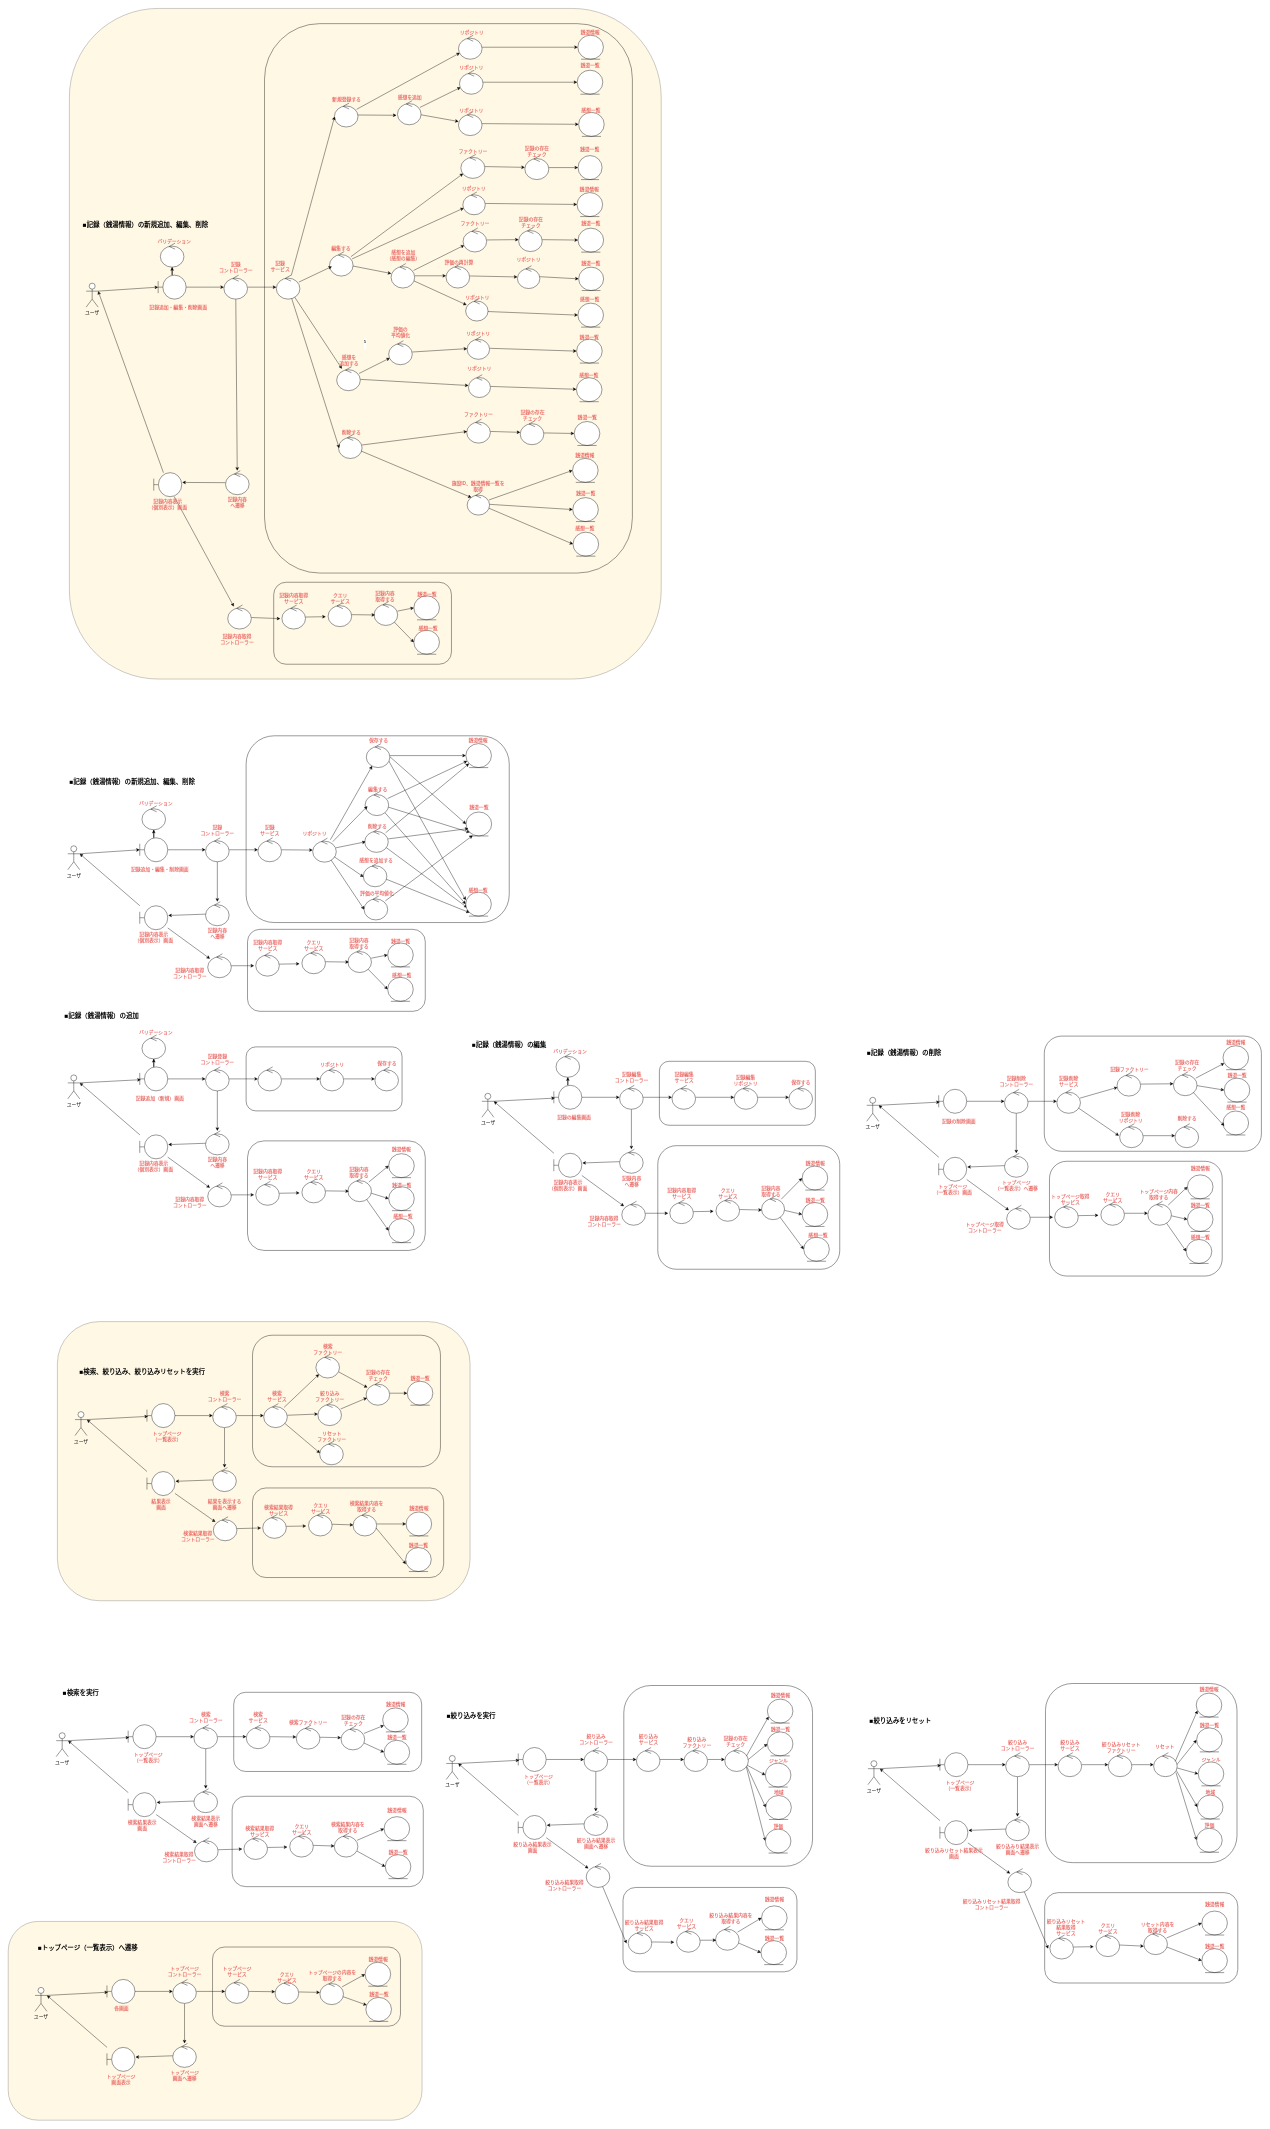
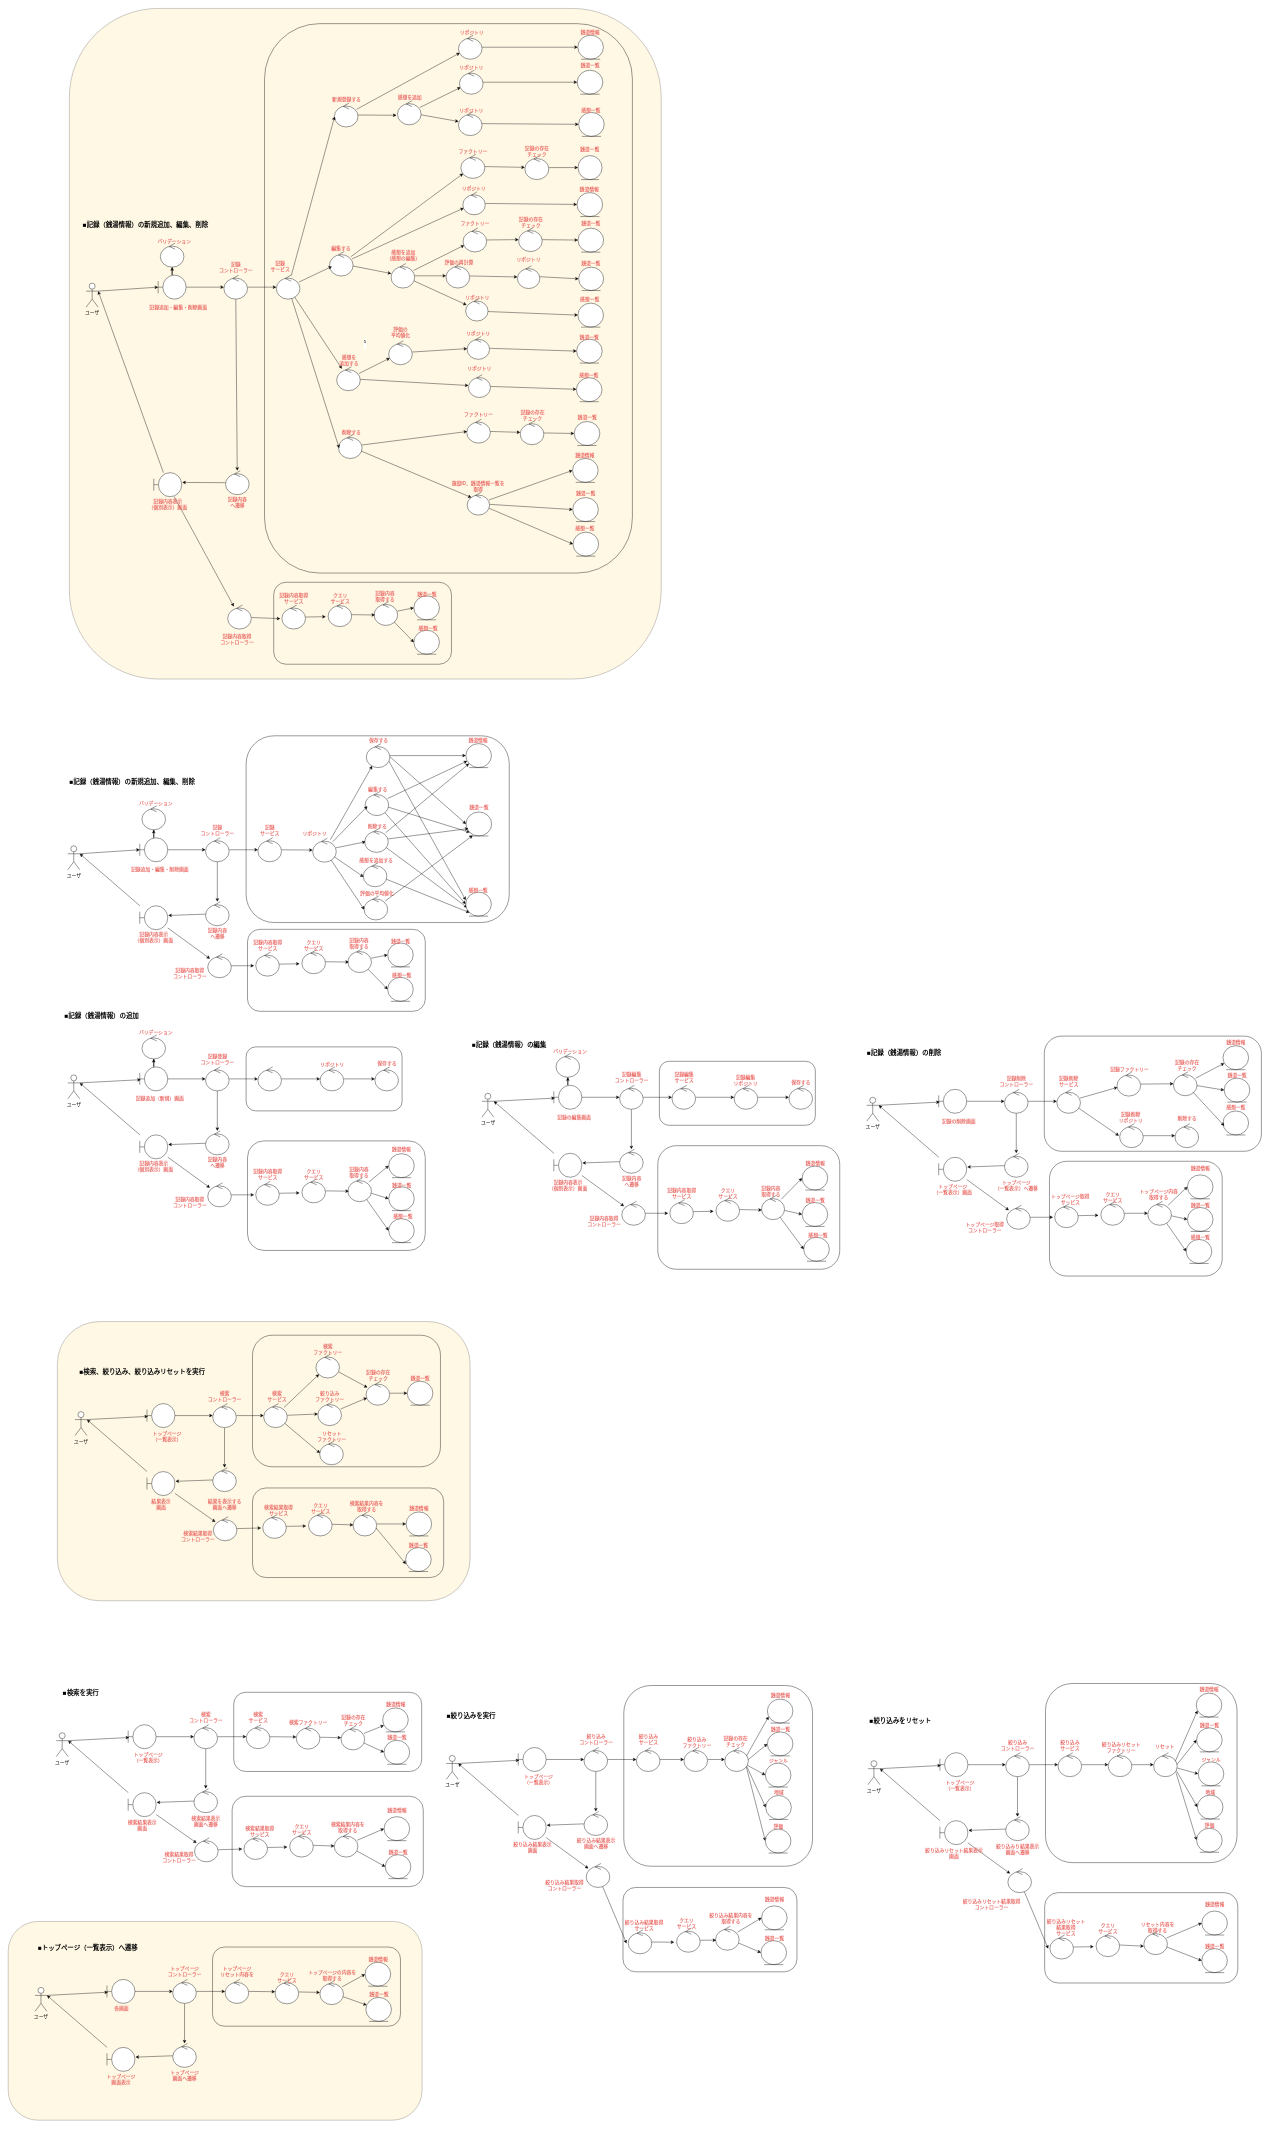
(237, 1972) -> (237, 1972)
